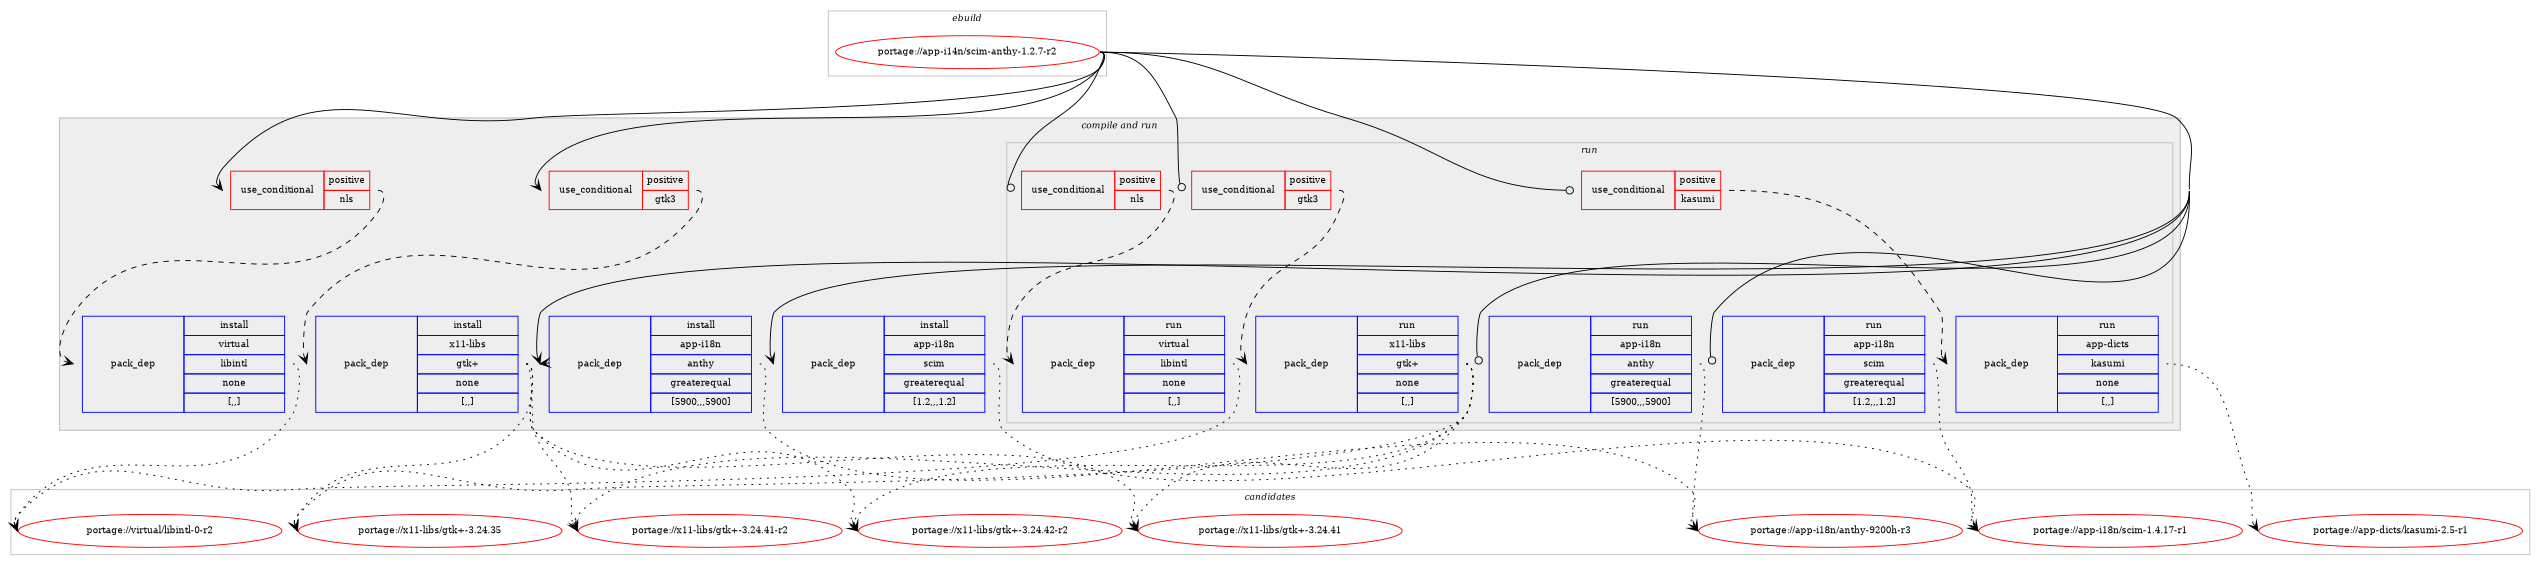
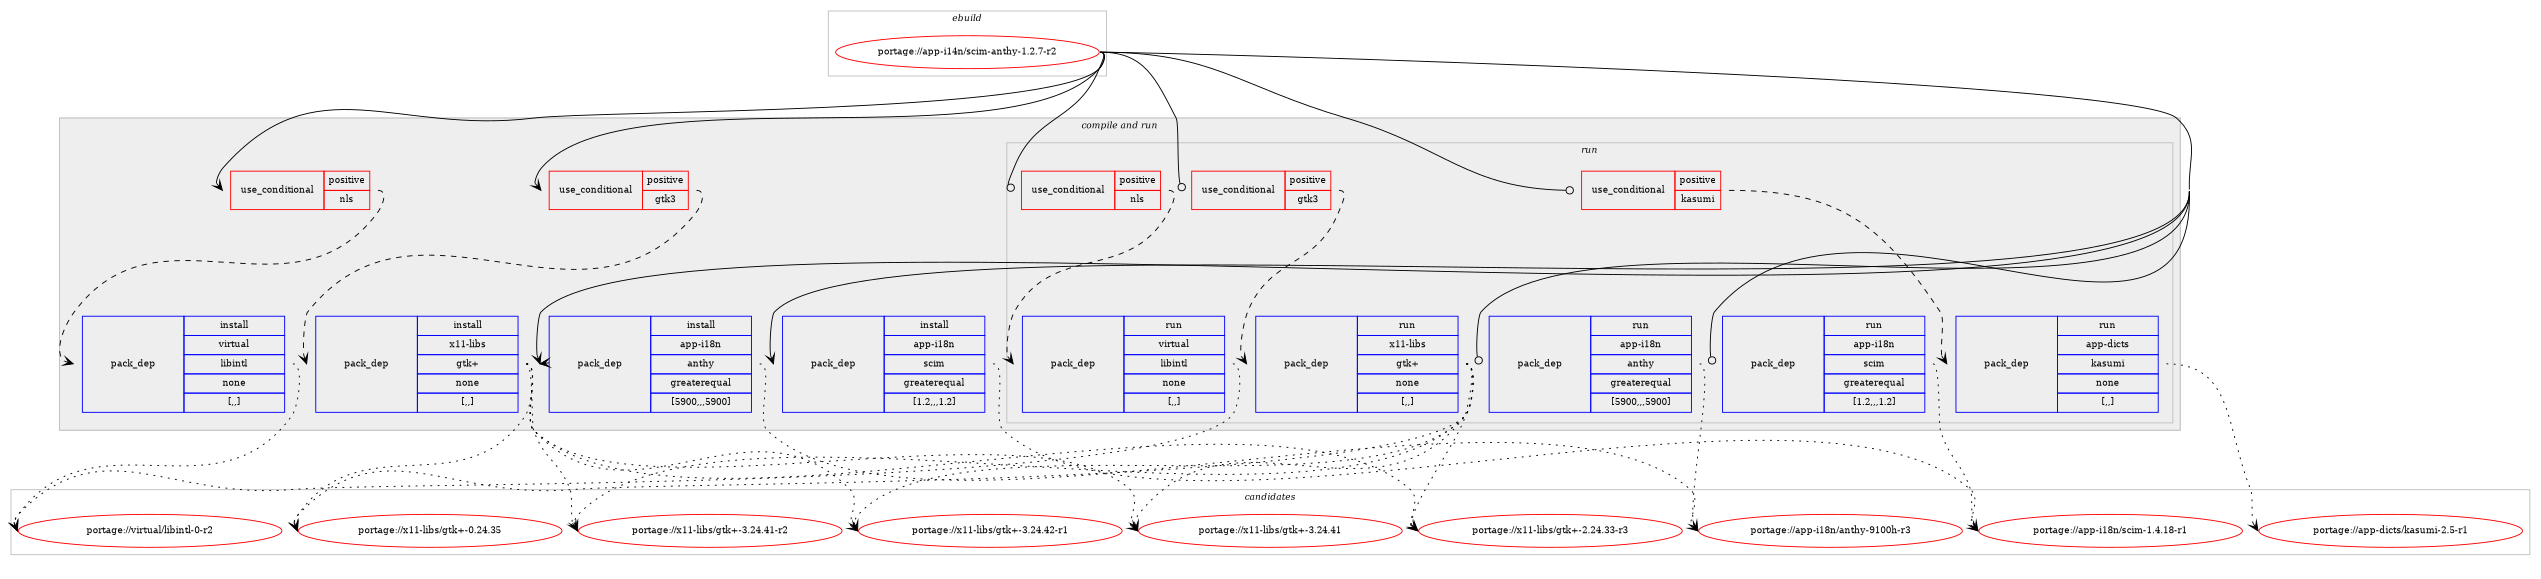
(430, 531) -> (430, 531)
(990, 531) -> (990, 531)
none -> (1550, 531)
(1831, 531) -> (1831, 531)
(2111, 531) -> (2111, 531)
